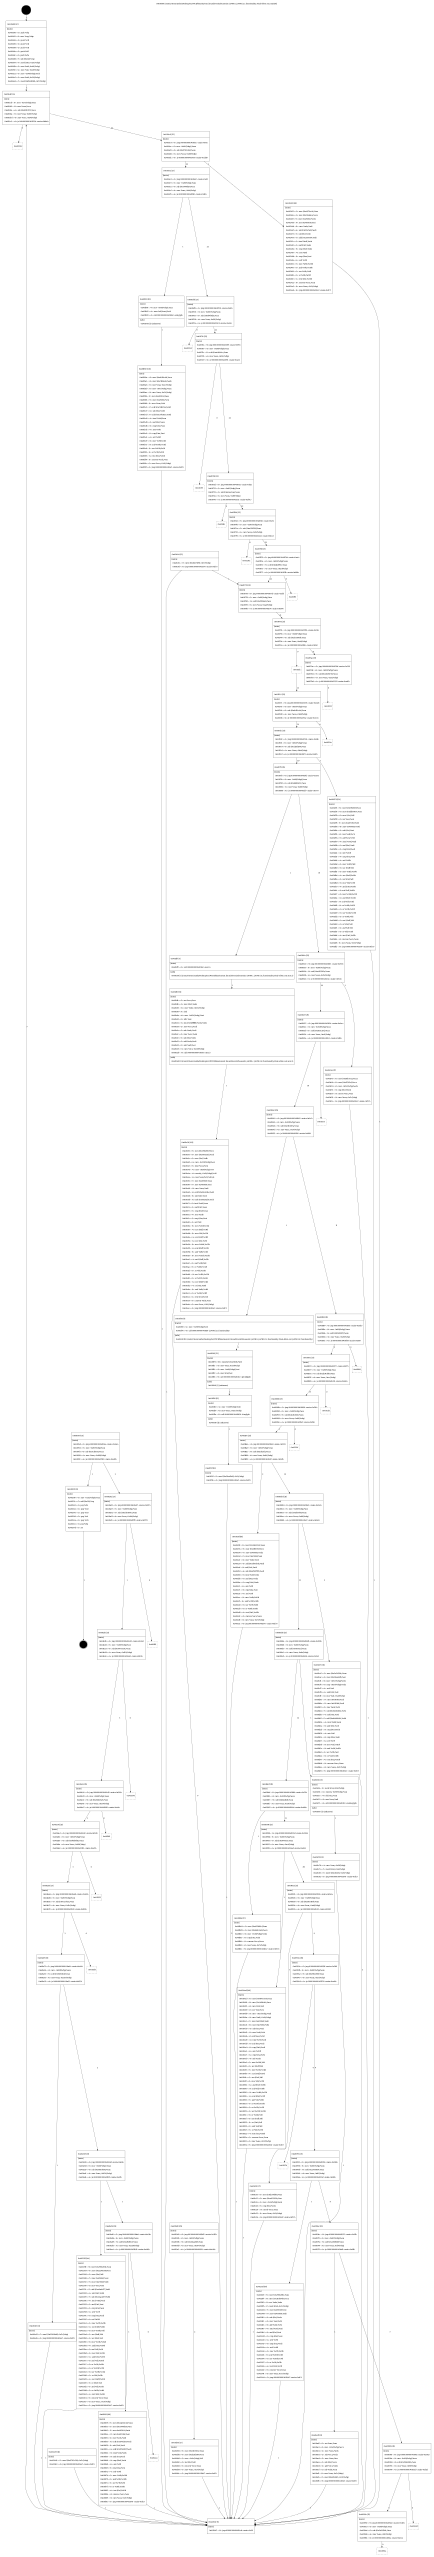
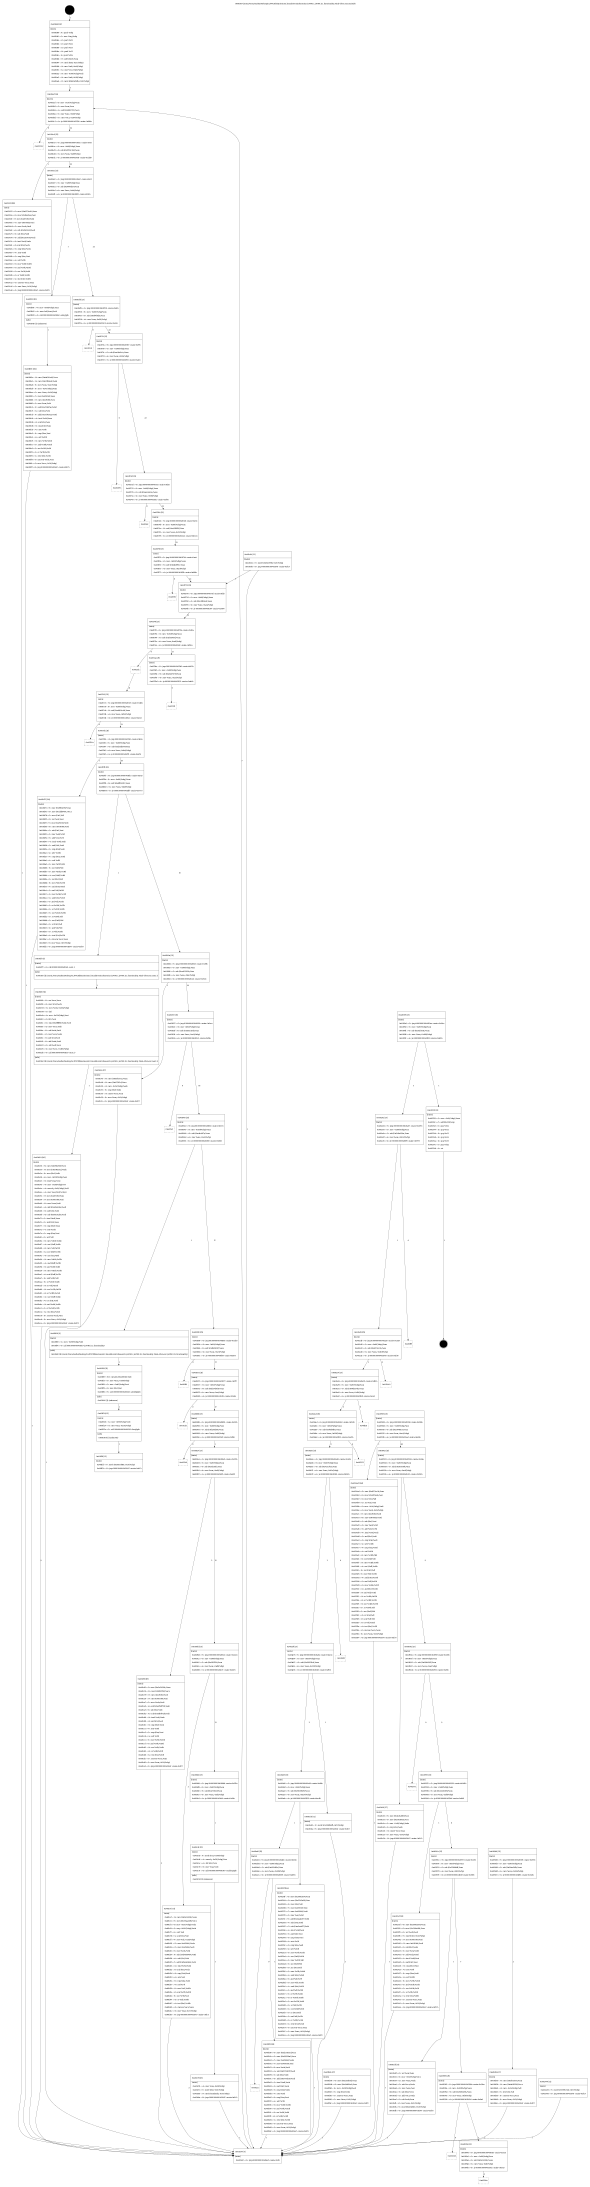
(246, 561) -> none
(285, 1796) -> none
(226, 2001) -> none
